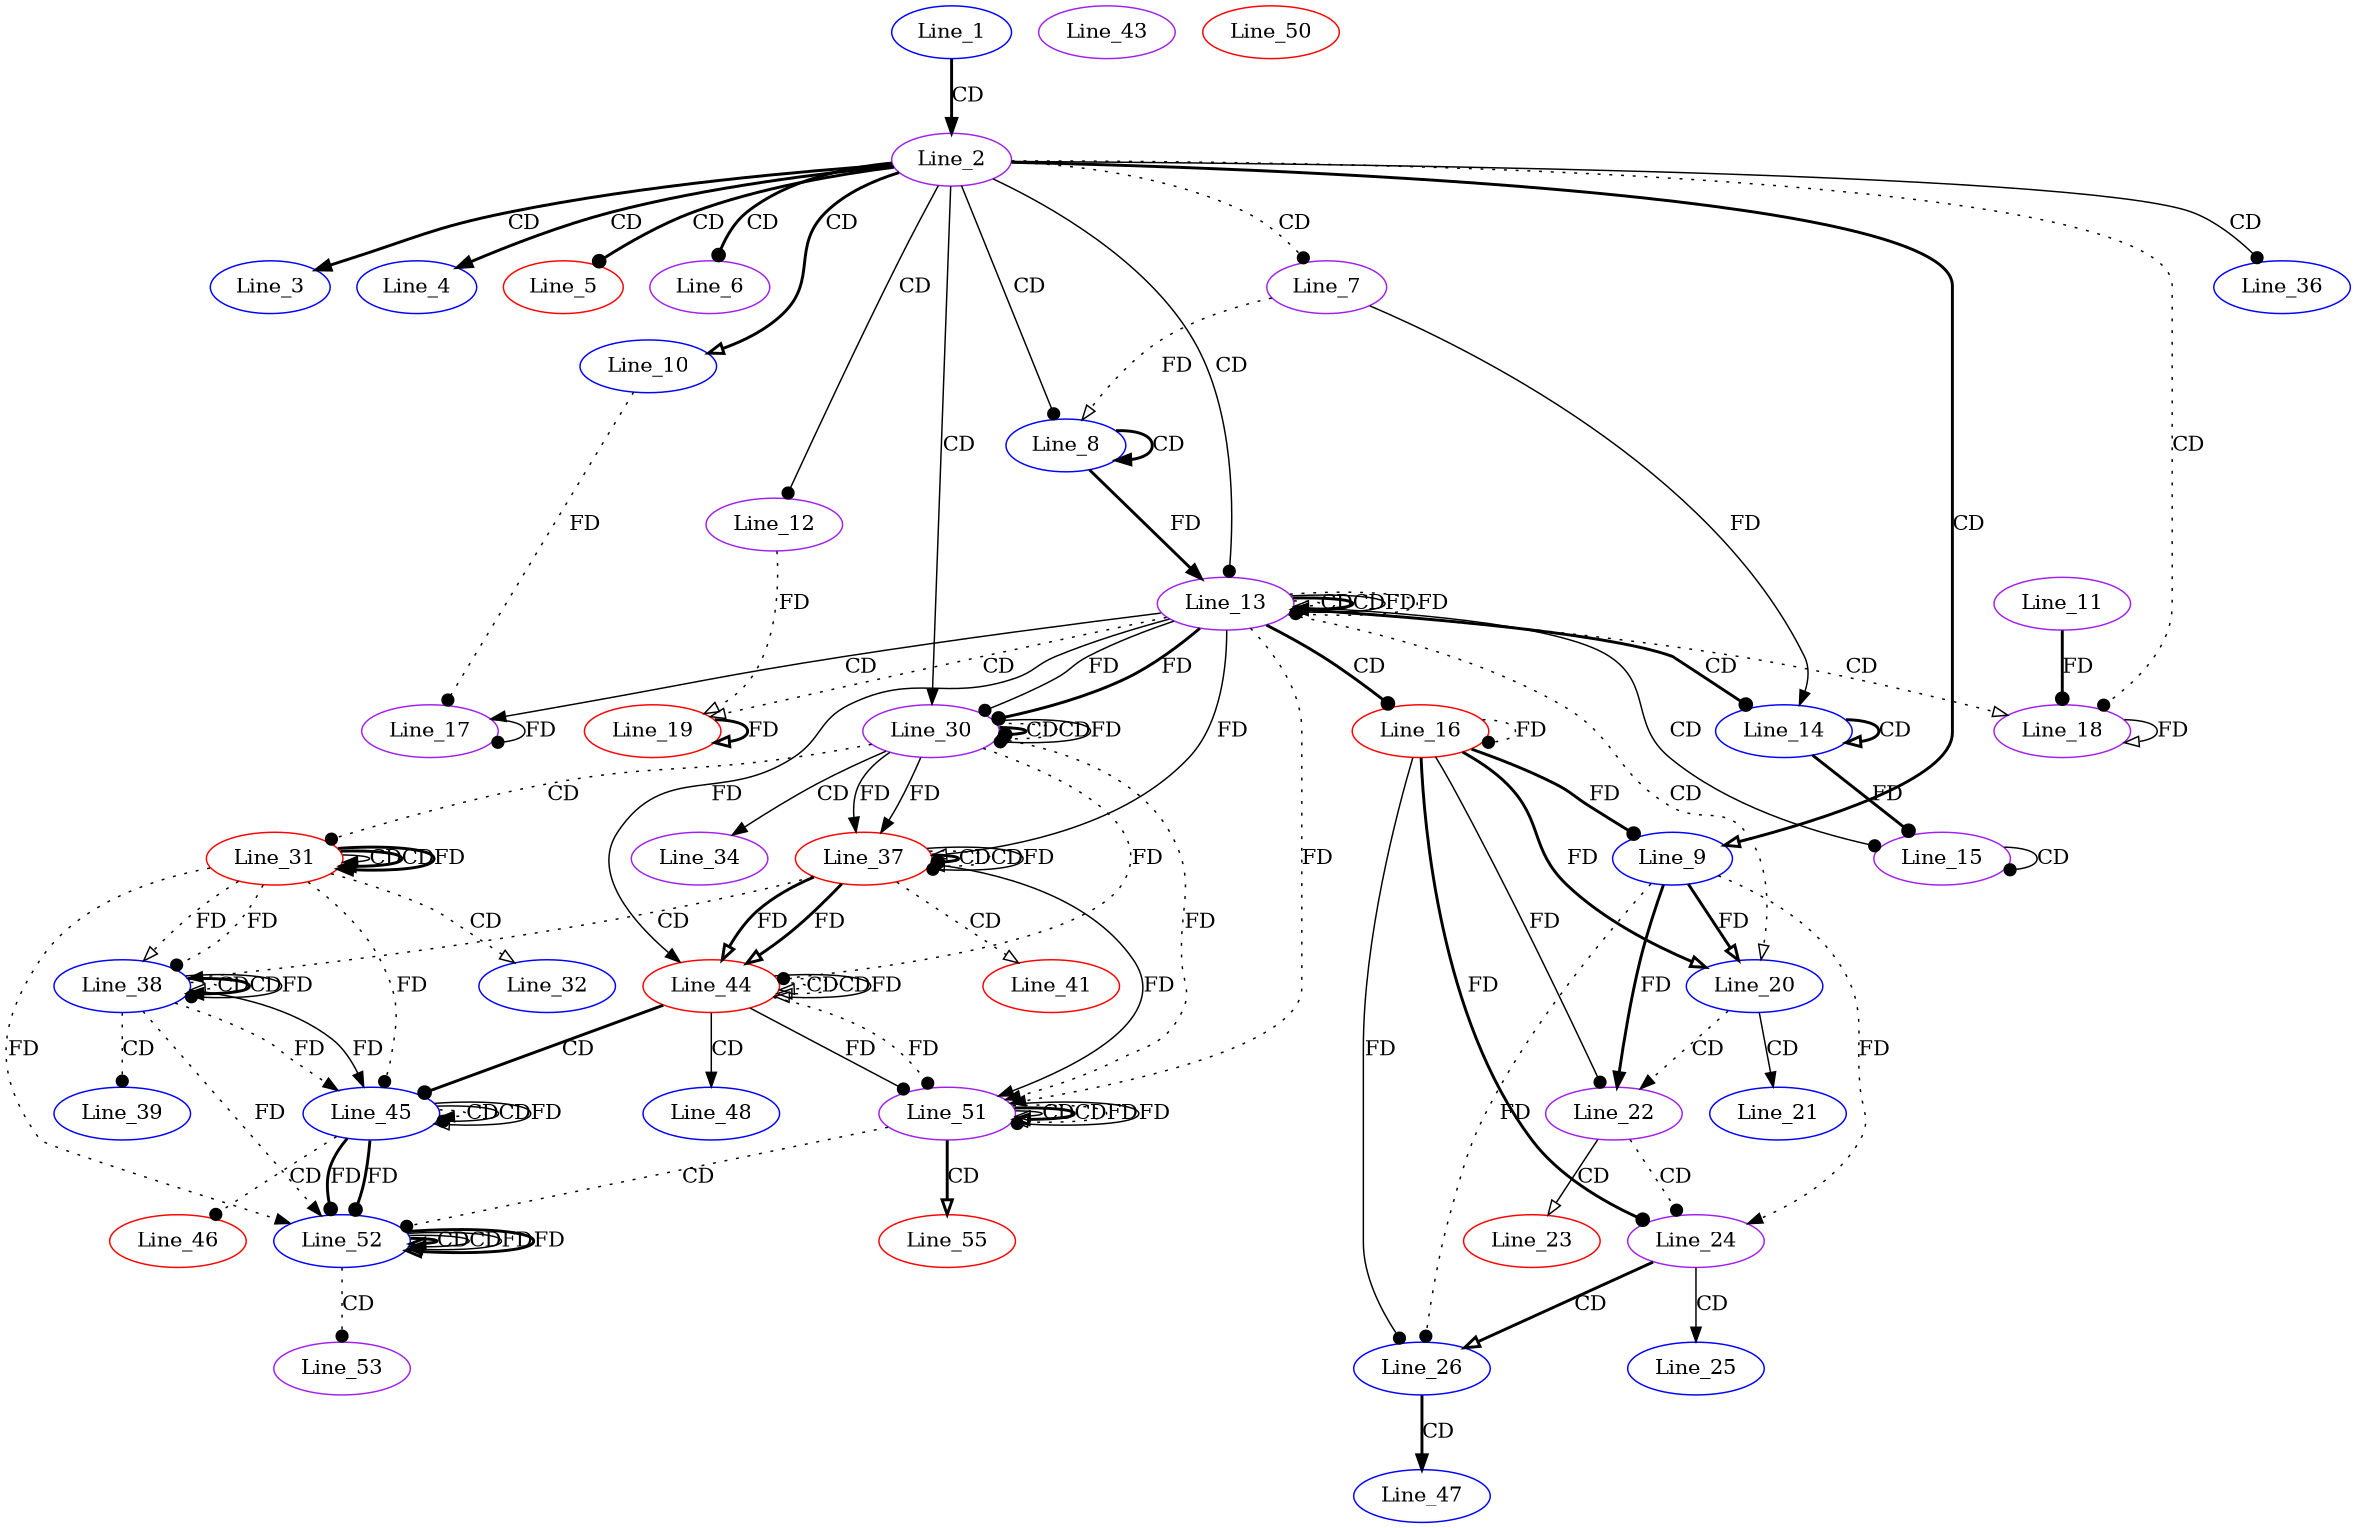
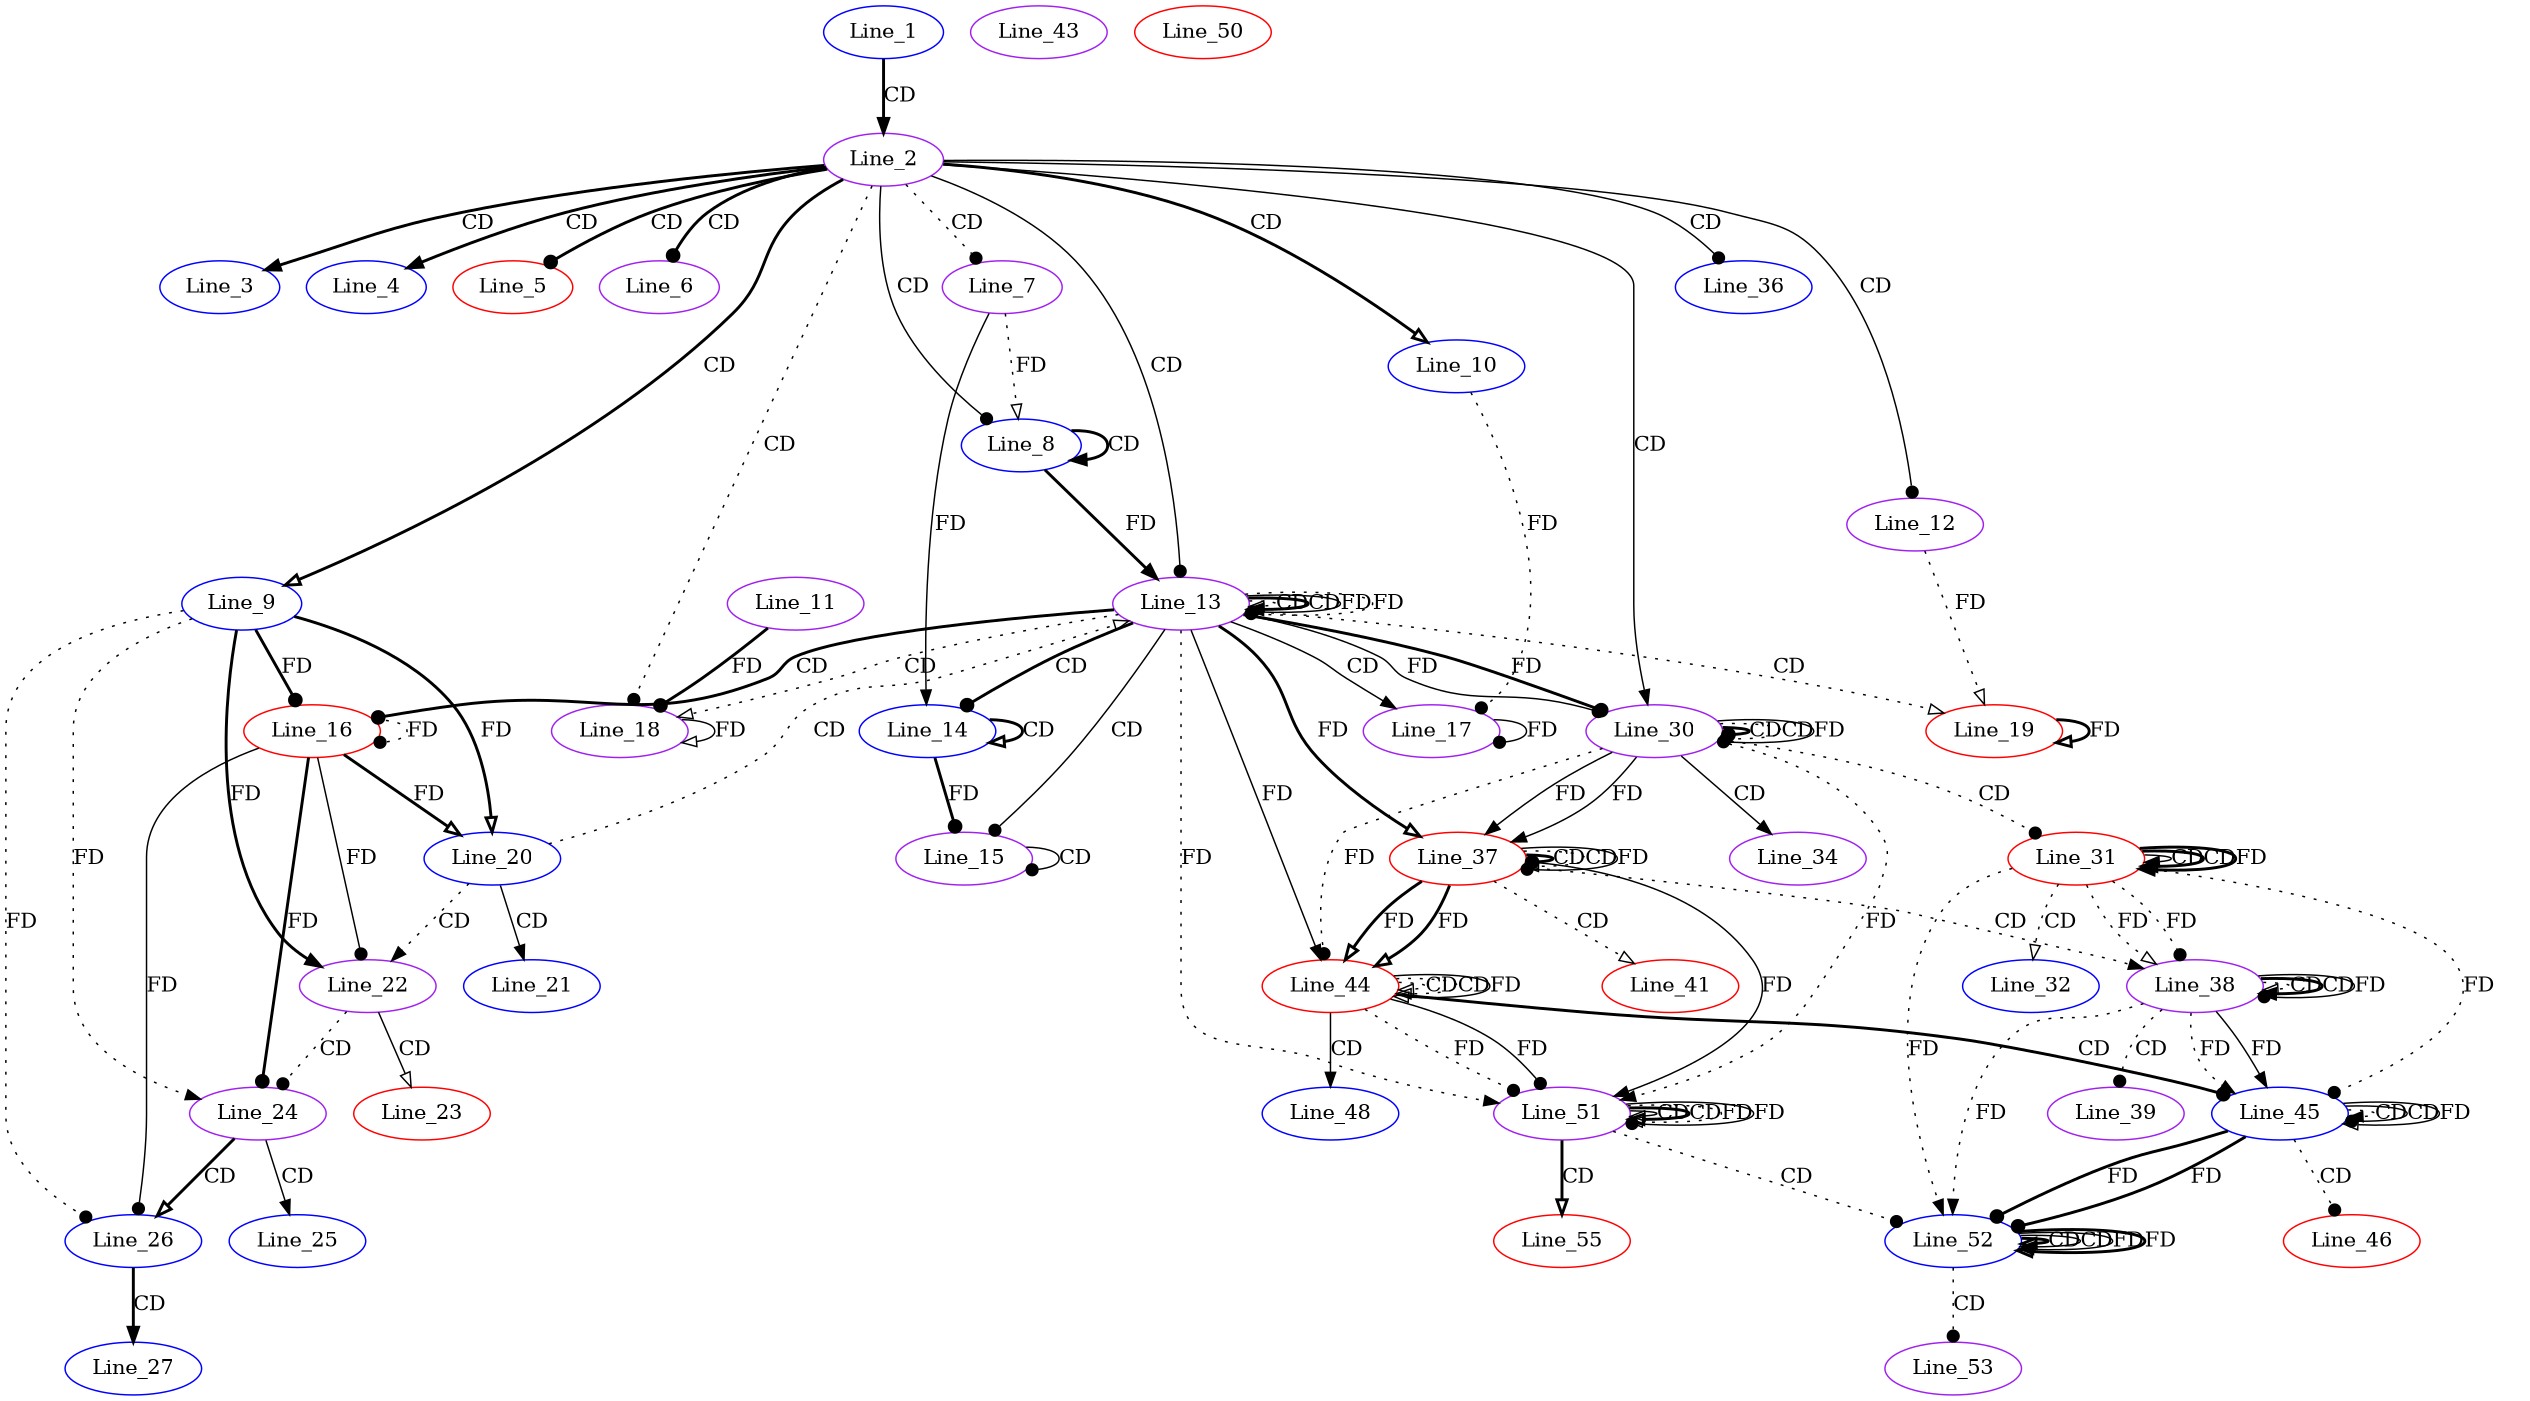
(1586, 722) -> (817, 703)
(1553, 783) -> (274, 662)
(1129, 803) -> (1302, 737)
(122, 986) -> (2195, 986)
(122, 1114) -> (2116, 1114)
(1422, 1496) -> (133, 1369)
